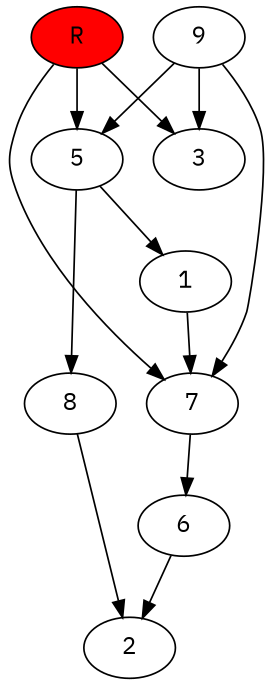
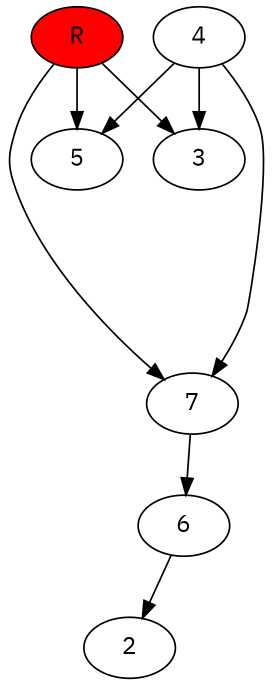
(199, 37) -> (199, 37)
(186, 282) -> none
(70, 404) -> none
